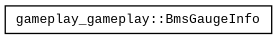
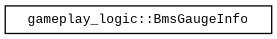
(138, 20) -> (138, 20)
